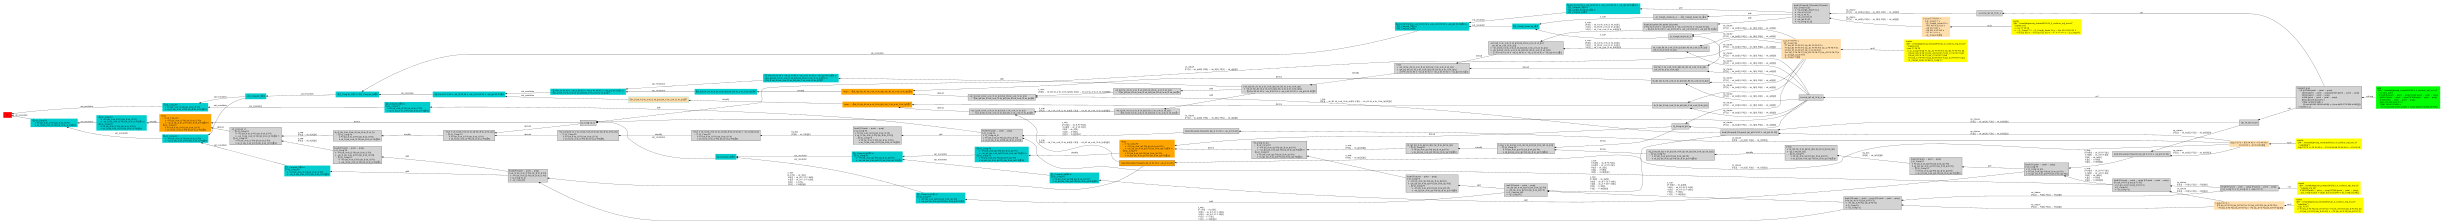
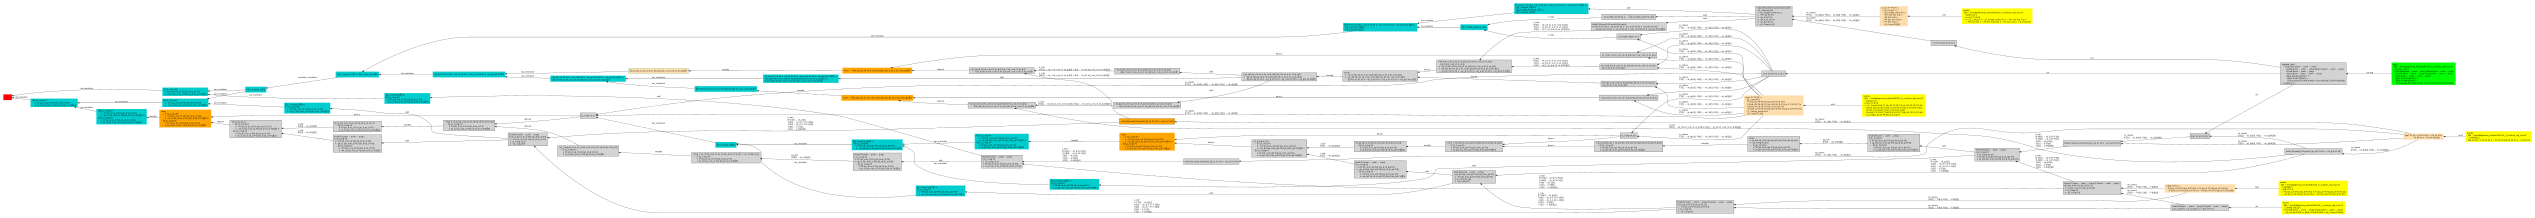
(307, 94) -> (307, 78)
(2009, 123) -> (2259, 138)
